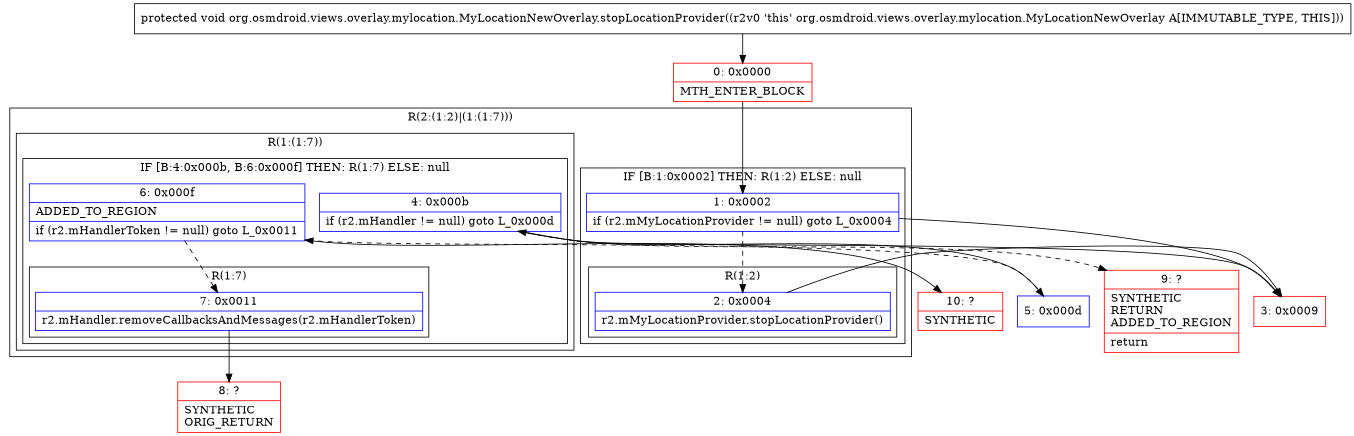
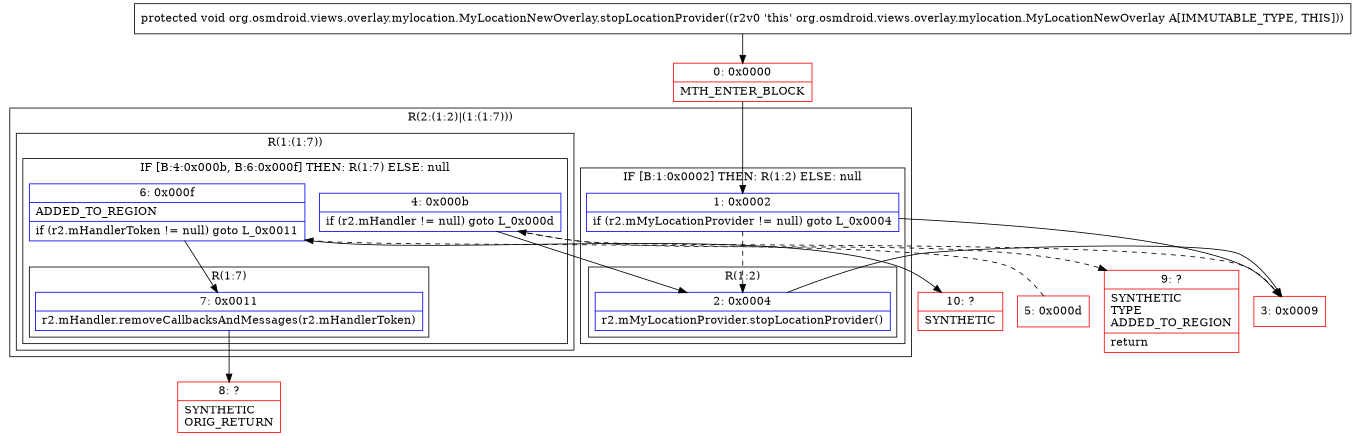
(784, 244) -> (588, 261)
(909, 246) -> (909, 246)
(198, 262) -> (198, 262)
(1053, 311) -> (1053, 311)
(1137, 311) -> (1127, 311)
